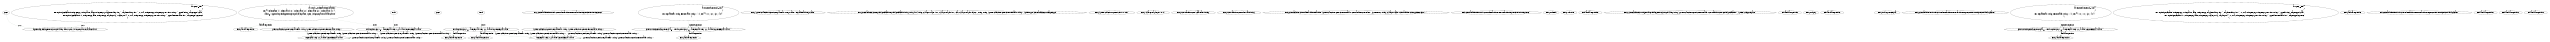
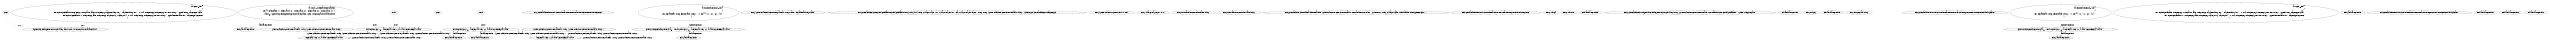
(1193, 13) -> (1193, 13)
(1551, 13) -> (1551, 13)
none -> (1859, 13)
(1887, 13) -> none
